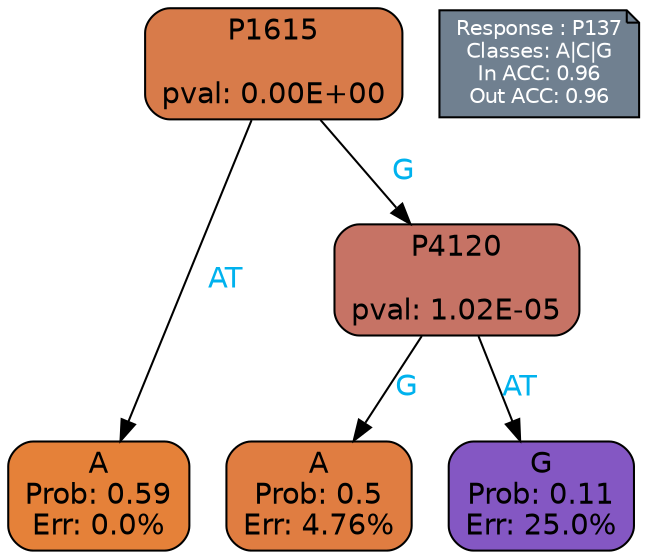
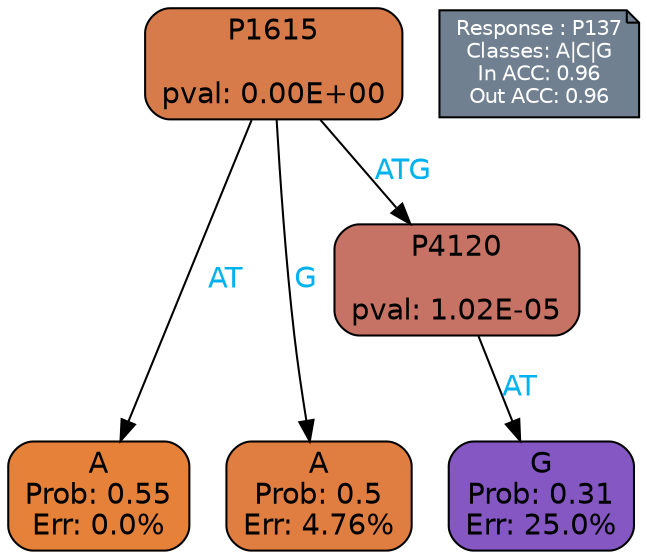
(403, 172) -> (403, 172)
(394, 379) -> (288, 271)
(99, 496) -> (99, 496)
(541, 496) -> (541, 496)
